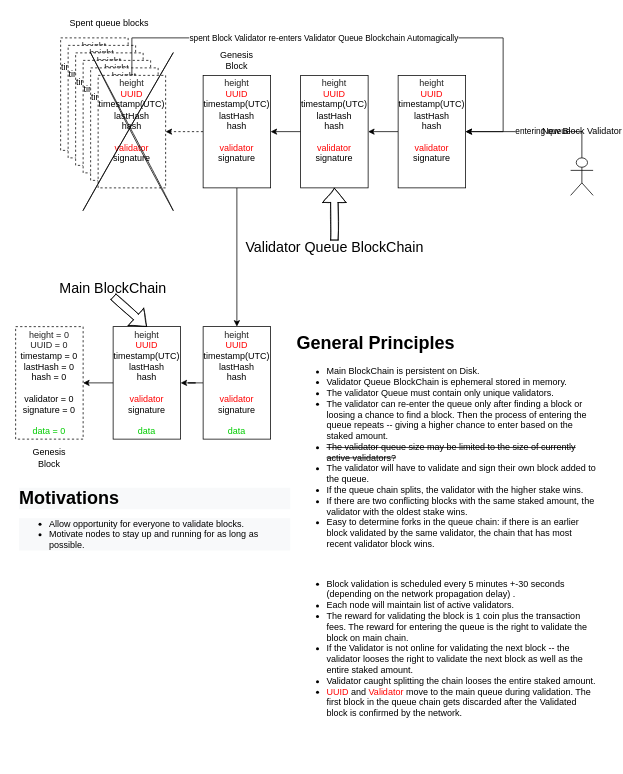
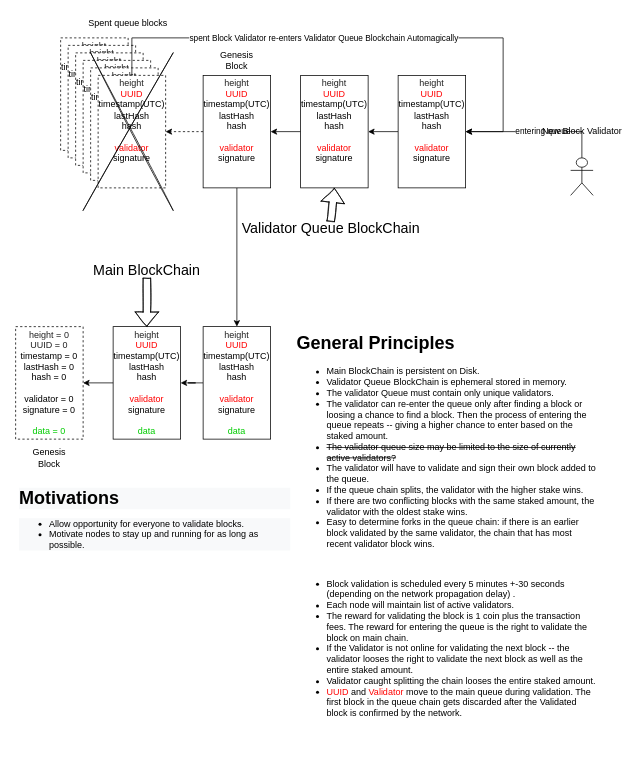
(109, 23) -> (128, 23)
(334, 248) -> (330, 229)
(113, 289) -> (147, 270)
